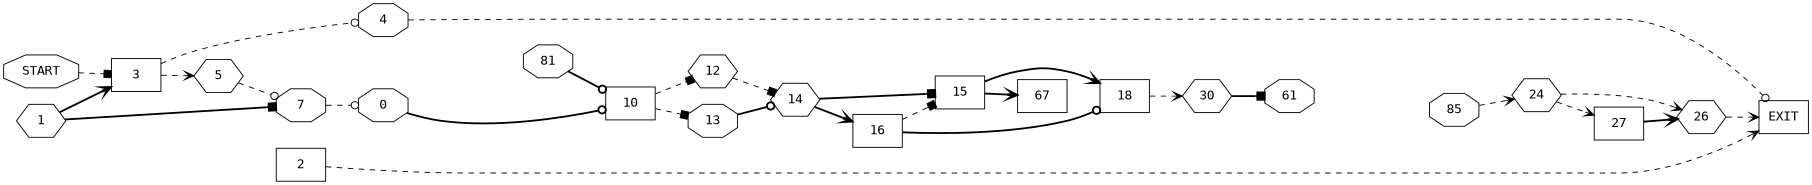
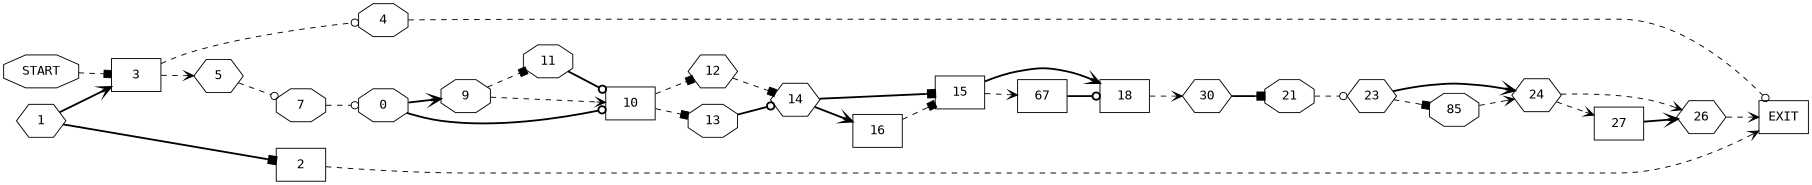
(548, 61) -> (548, 61)
(997, 94) -> (997, 94)
none -> (466, 96)
(1289, 96) -> (1289, 96)
none -> (1372, 96)
(166, 113) -> (165, 142)
(999, 131) -> (1080, 96)
